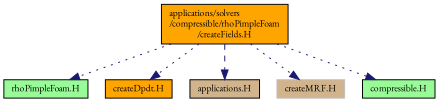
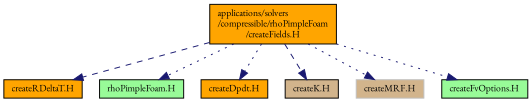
none -> (43, 89)
(225, 89) -> (312, 89)
(399, 89) -> (485, 89)
